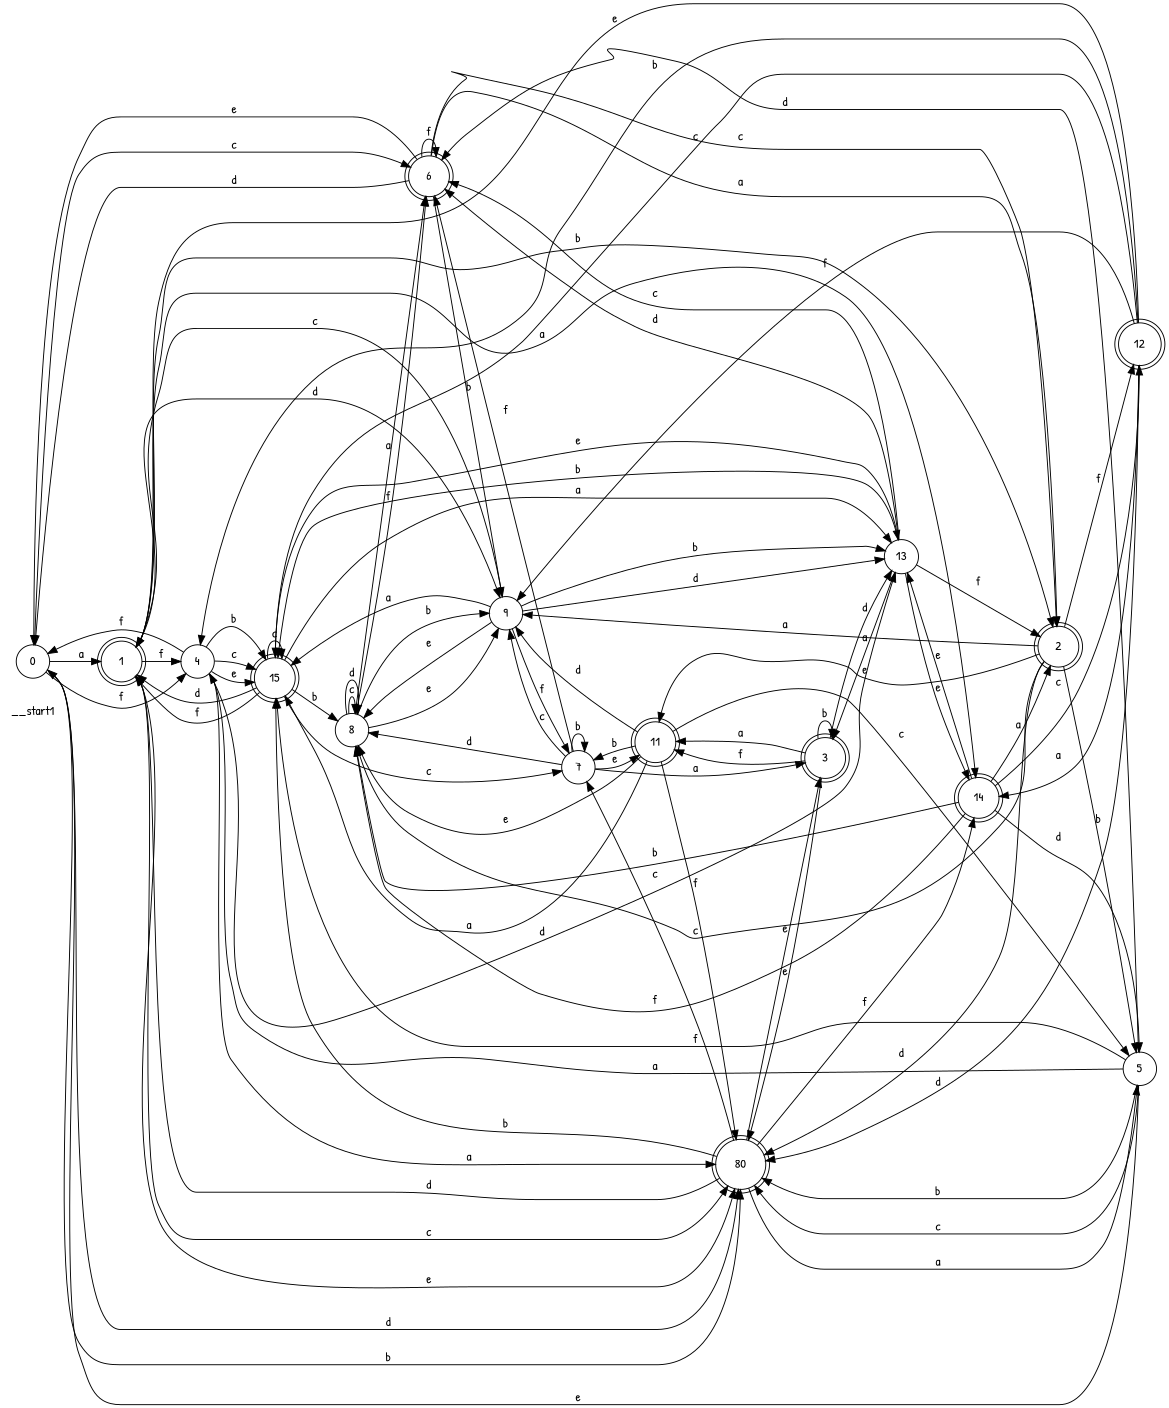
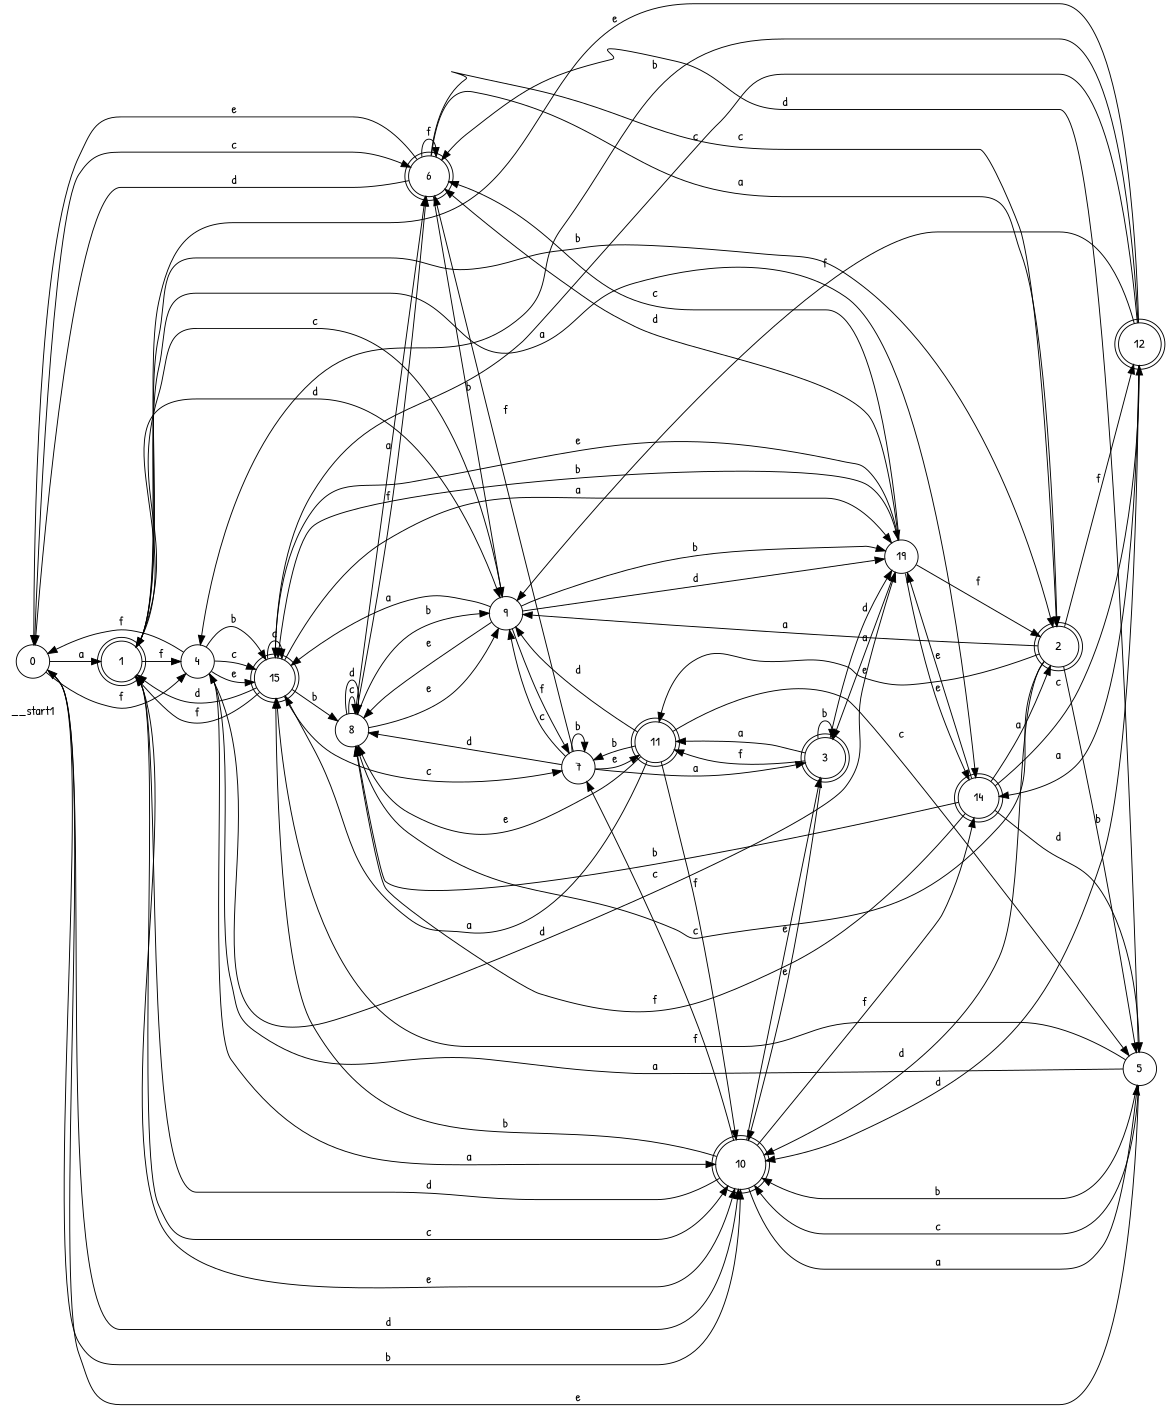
(901, 557) -> (901, 557)
(741, 1164) -> (741, 1164)
